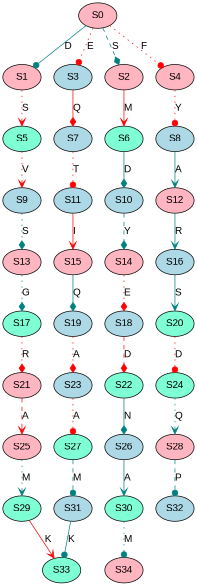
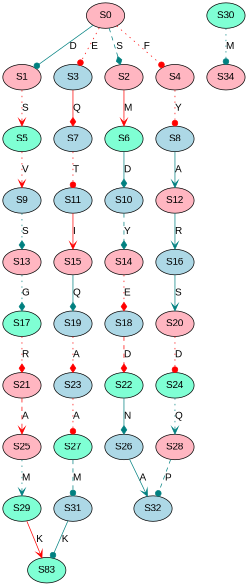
(175, 324) -> (175, 324)
(124, 474) -> (137, 475)
(62, 570) -> (47, 570)
